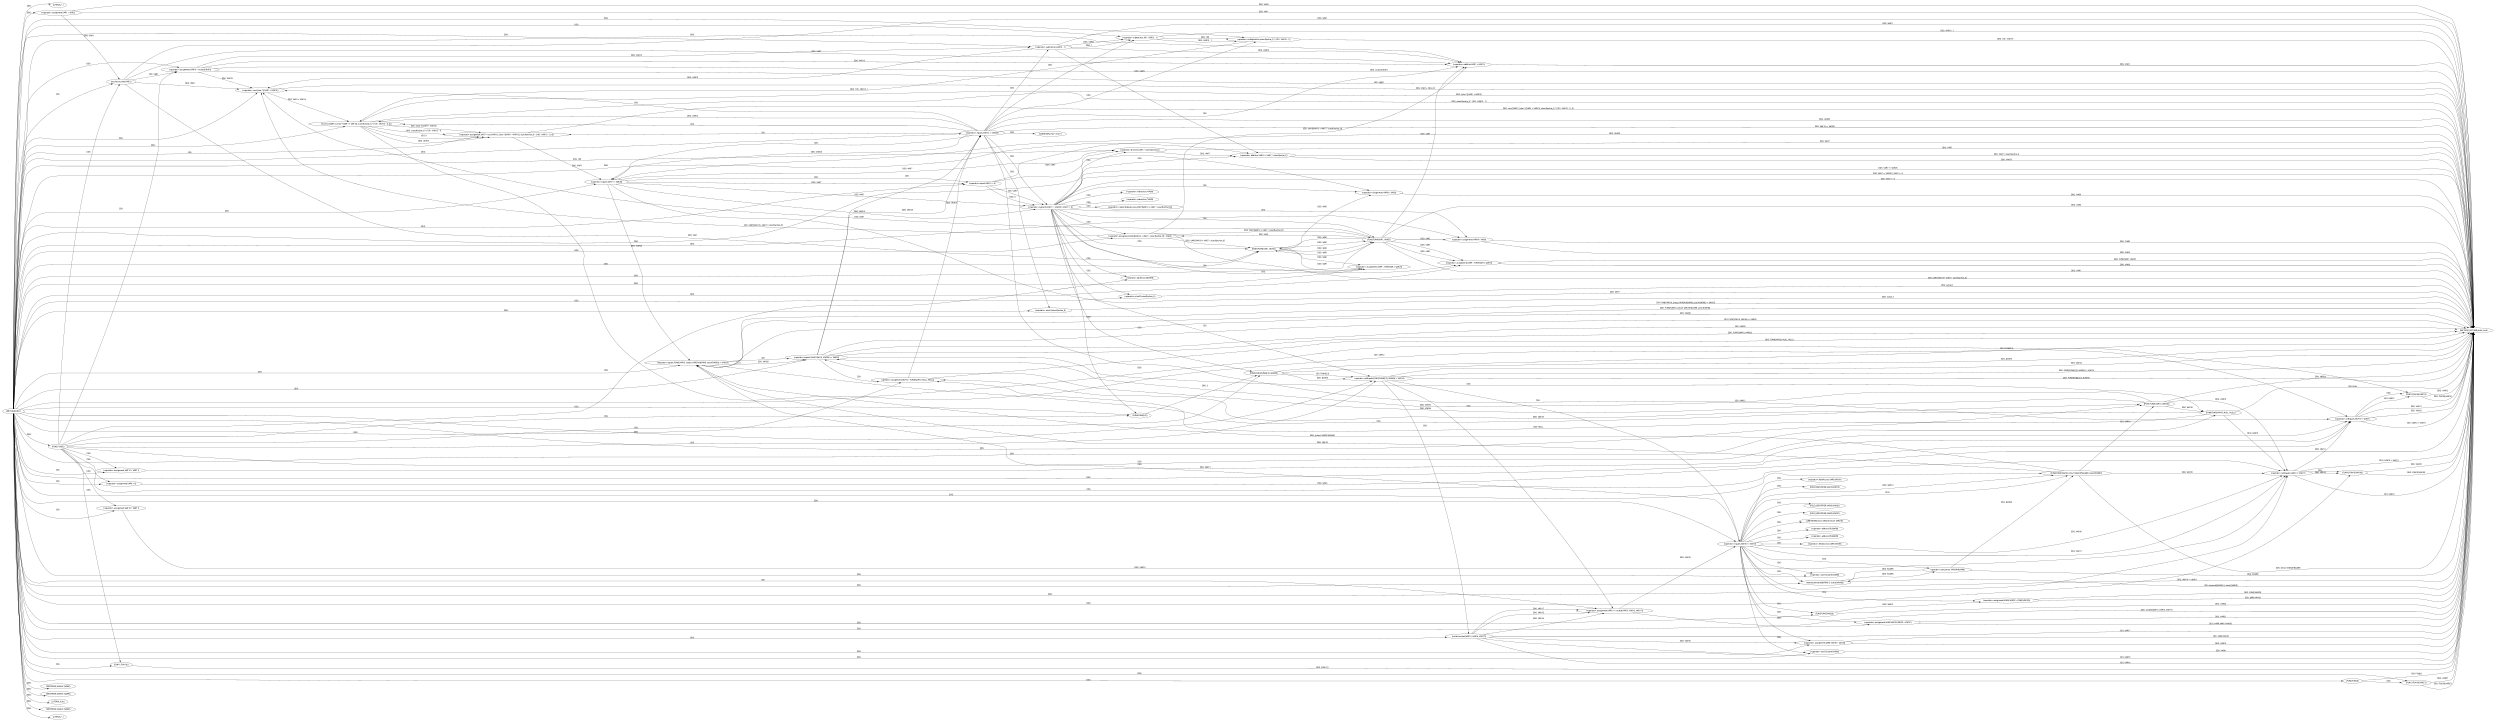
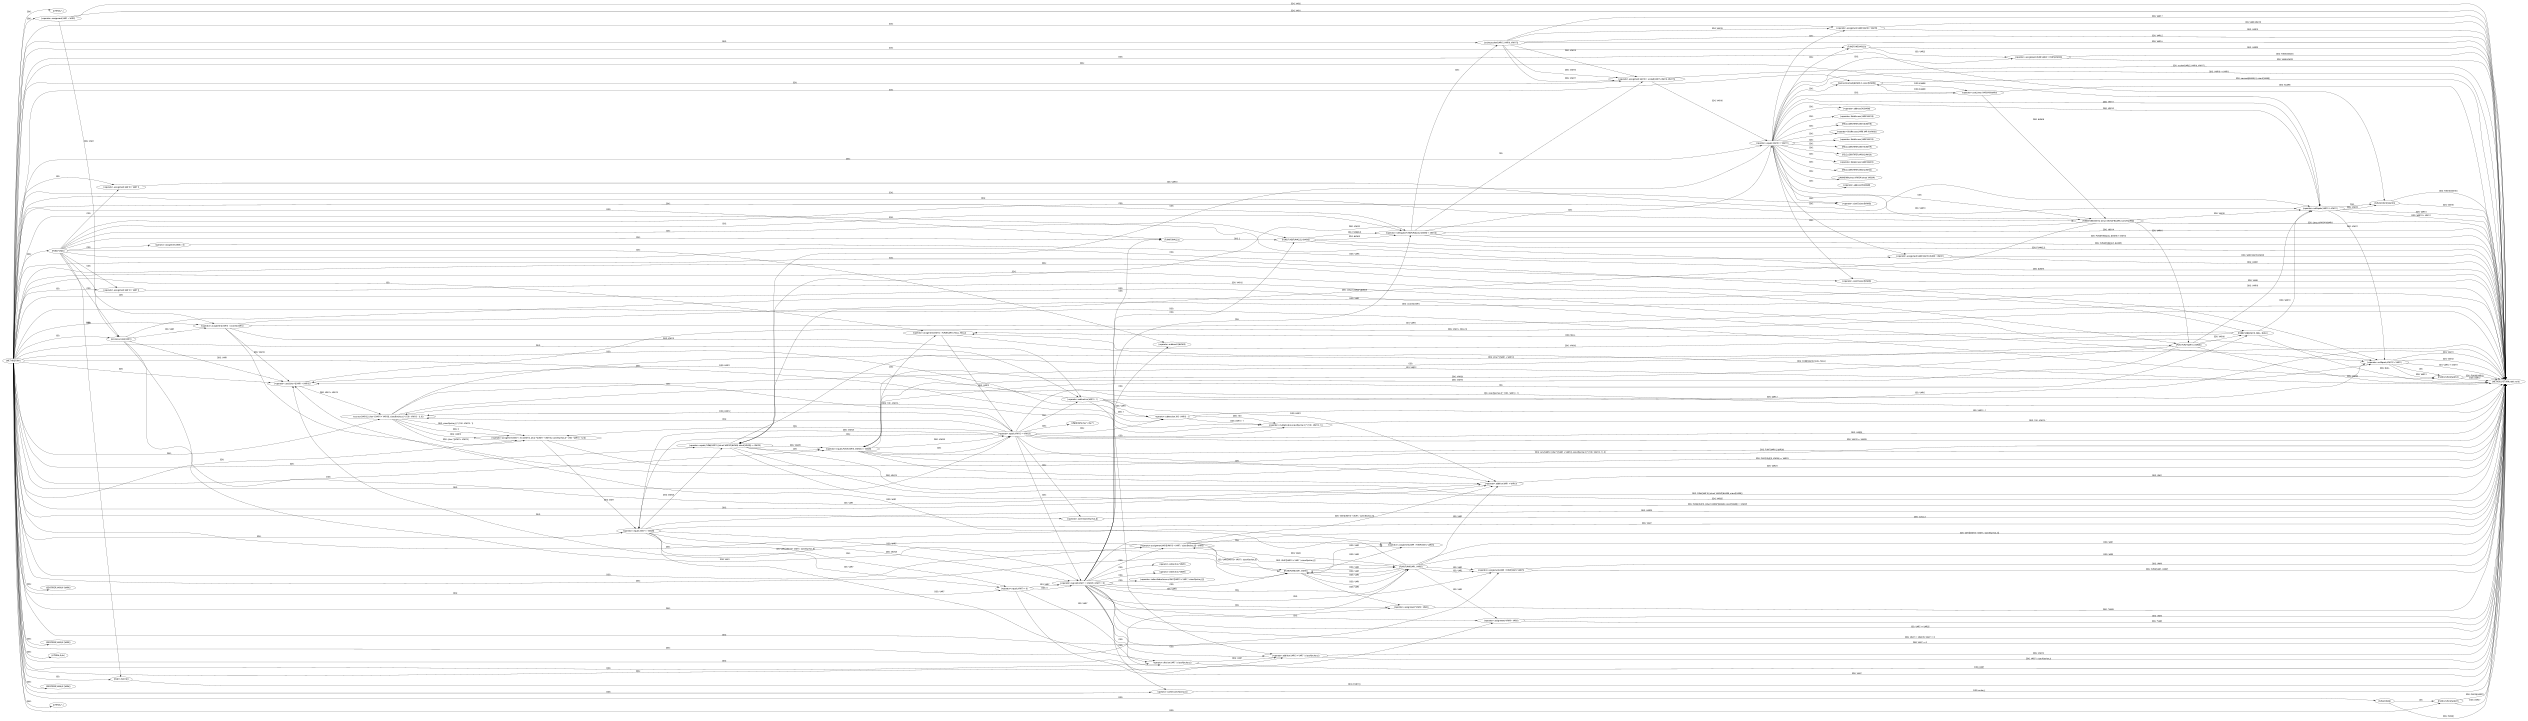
none -> (1857, 124)
none -> (1857, 132)
(577, 159) -> (609, 668)
none -> (1857, 162)
(29, 480) -> none
